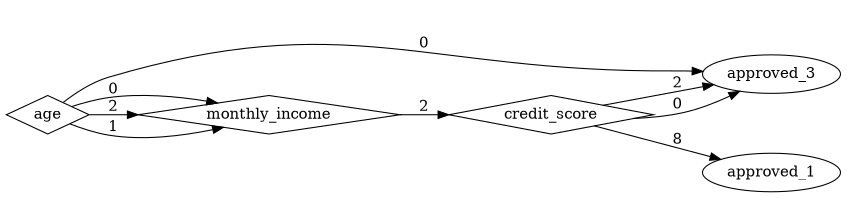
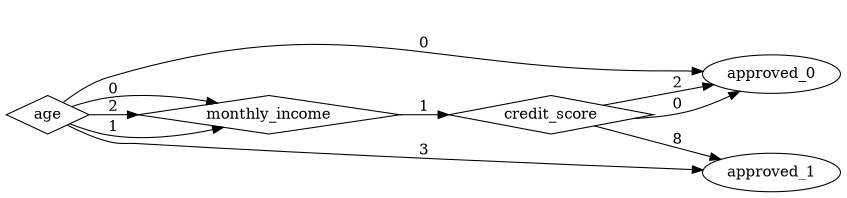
(771, 74) -> (771, 74)
(424, 107) -> (424, 107)
none -> (378, 156)
